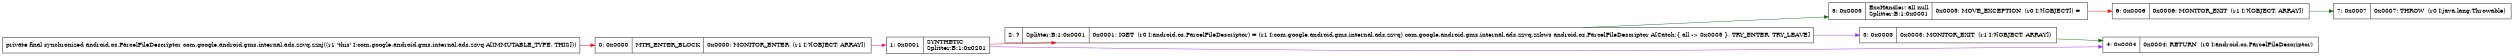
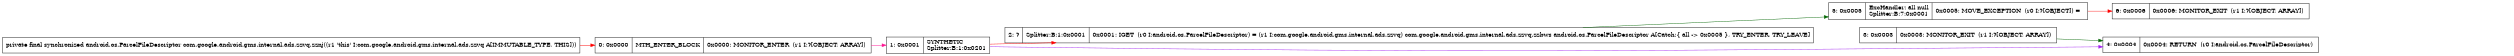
(2422, 11) -> none
(1899, 14) -> (1899, 14)
(1834, 35) -> none
